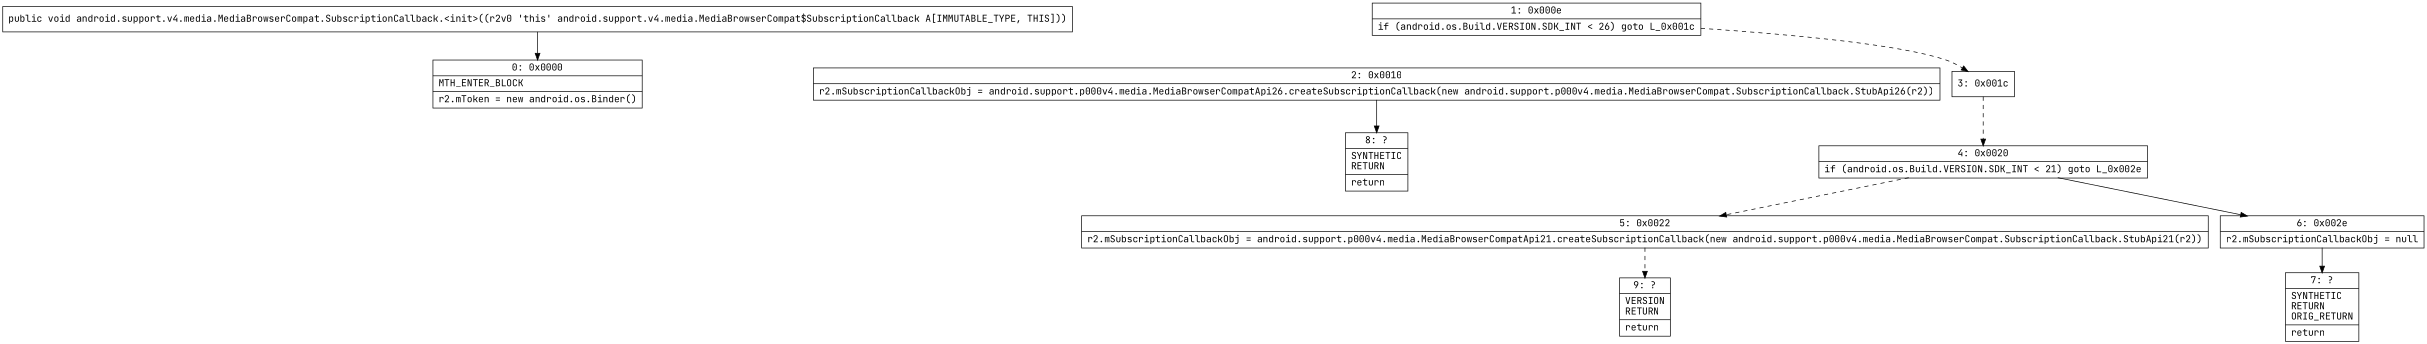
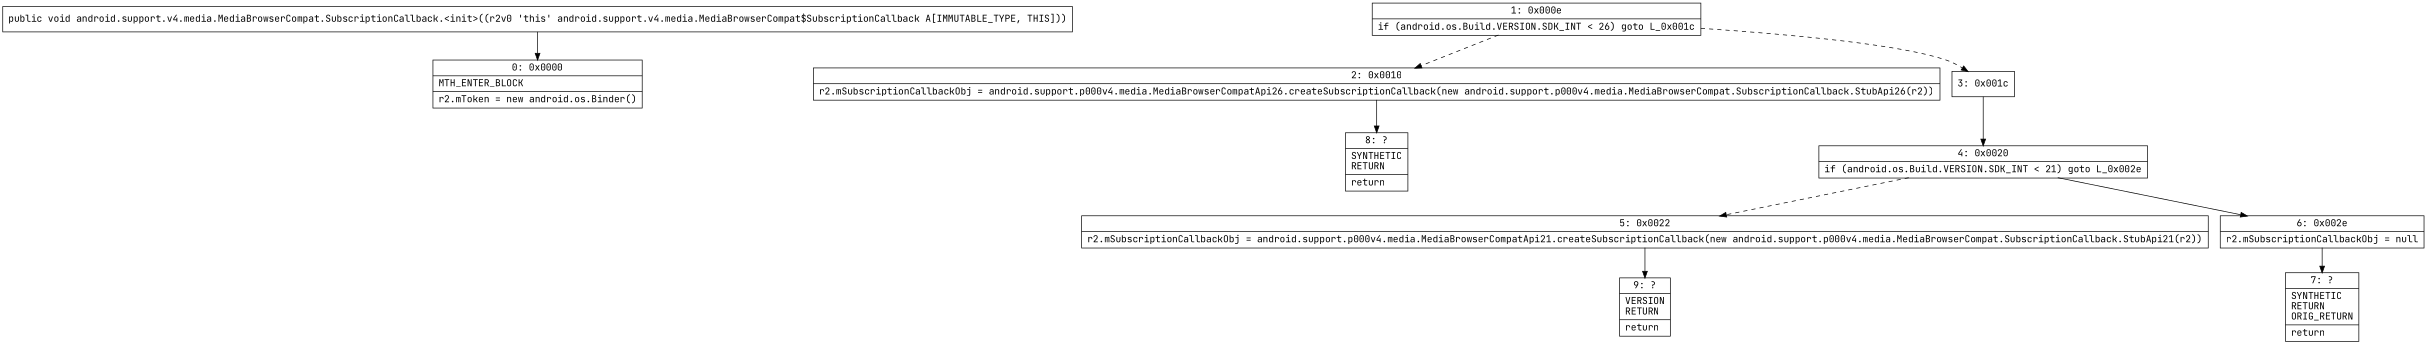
none -> (1460, 50)
(1983, 118) -> (1983, 118)
(1645, 259) -> (1645, 259)
